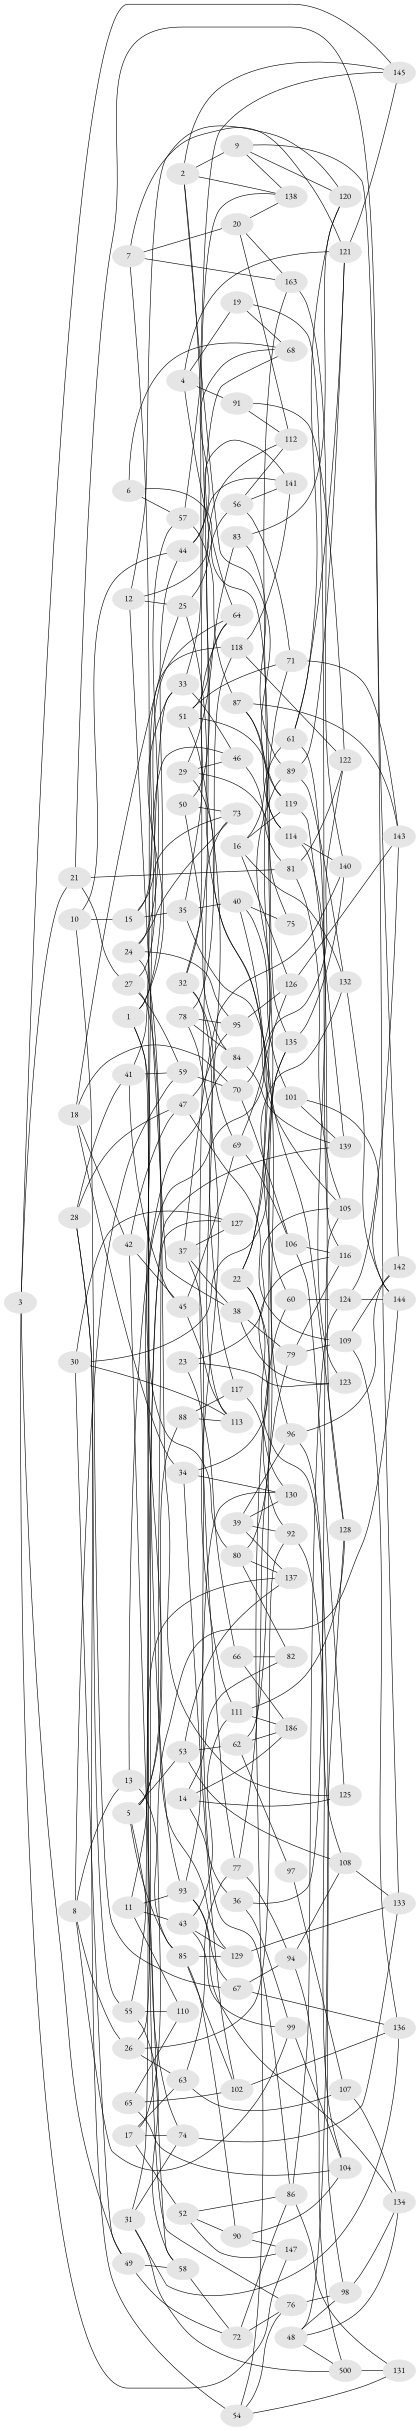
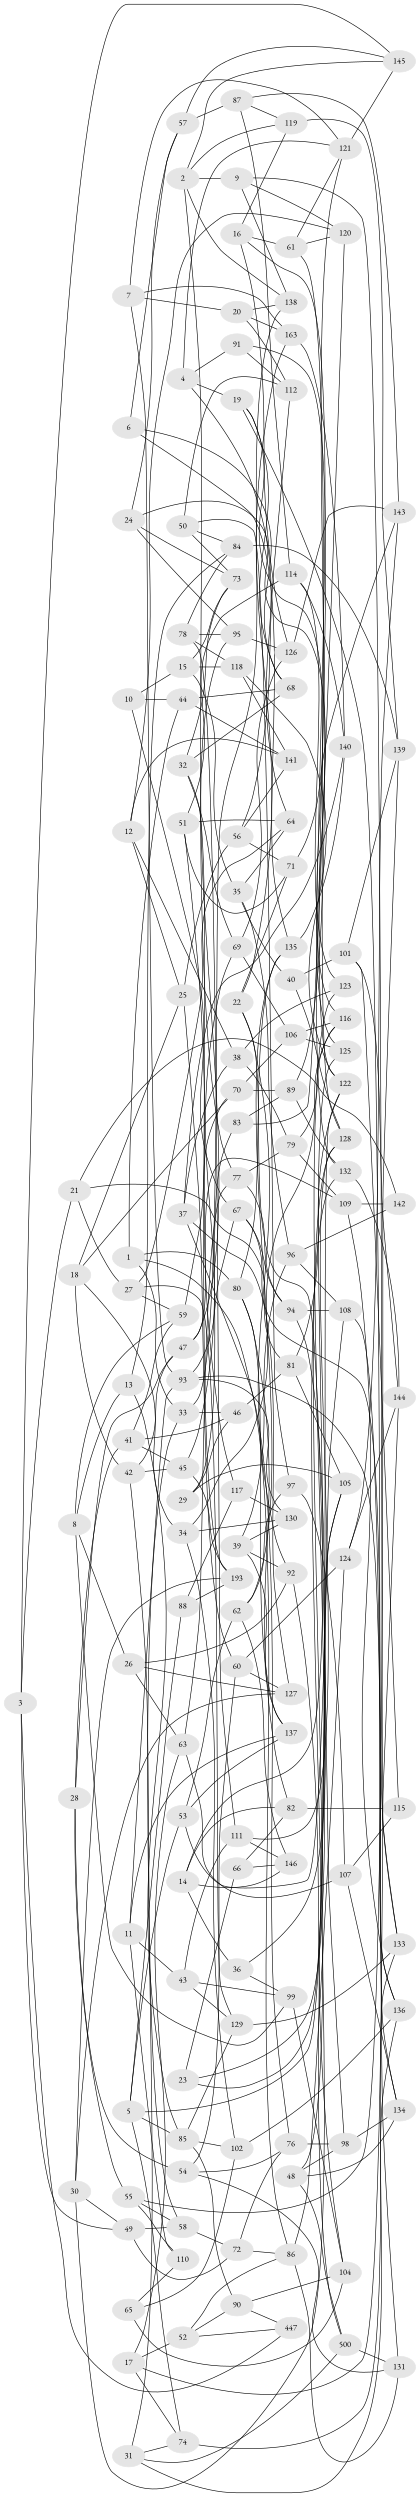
none -> (266, 773)
(291, 924) -> none
none -> (374, 978)
(237, 1422) -> (237, 1579)
none -> (264, 1680)
(291, 1728) -> (291, 1864)
none -> (399, 1808)
(291, 2250) -> (291, 2328)
